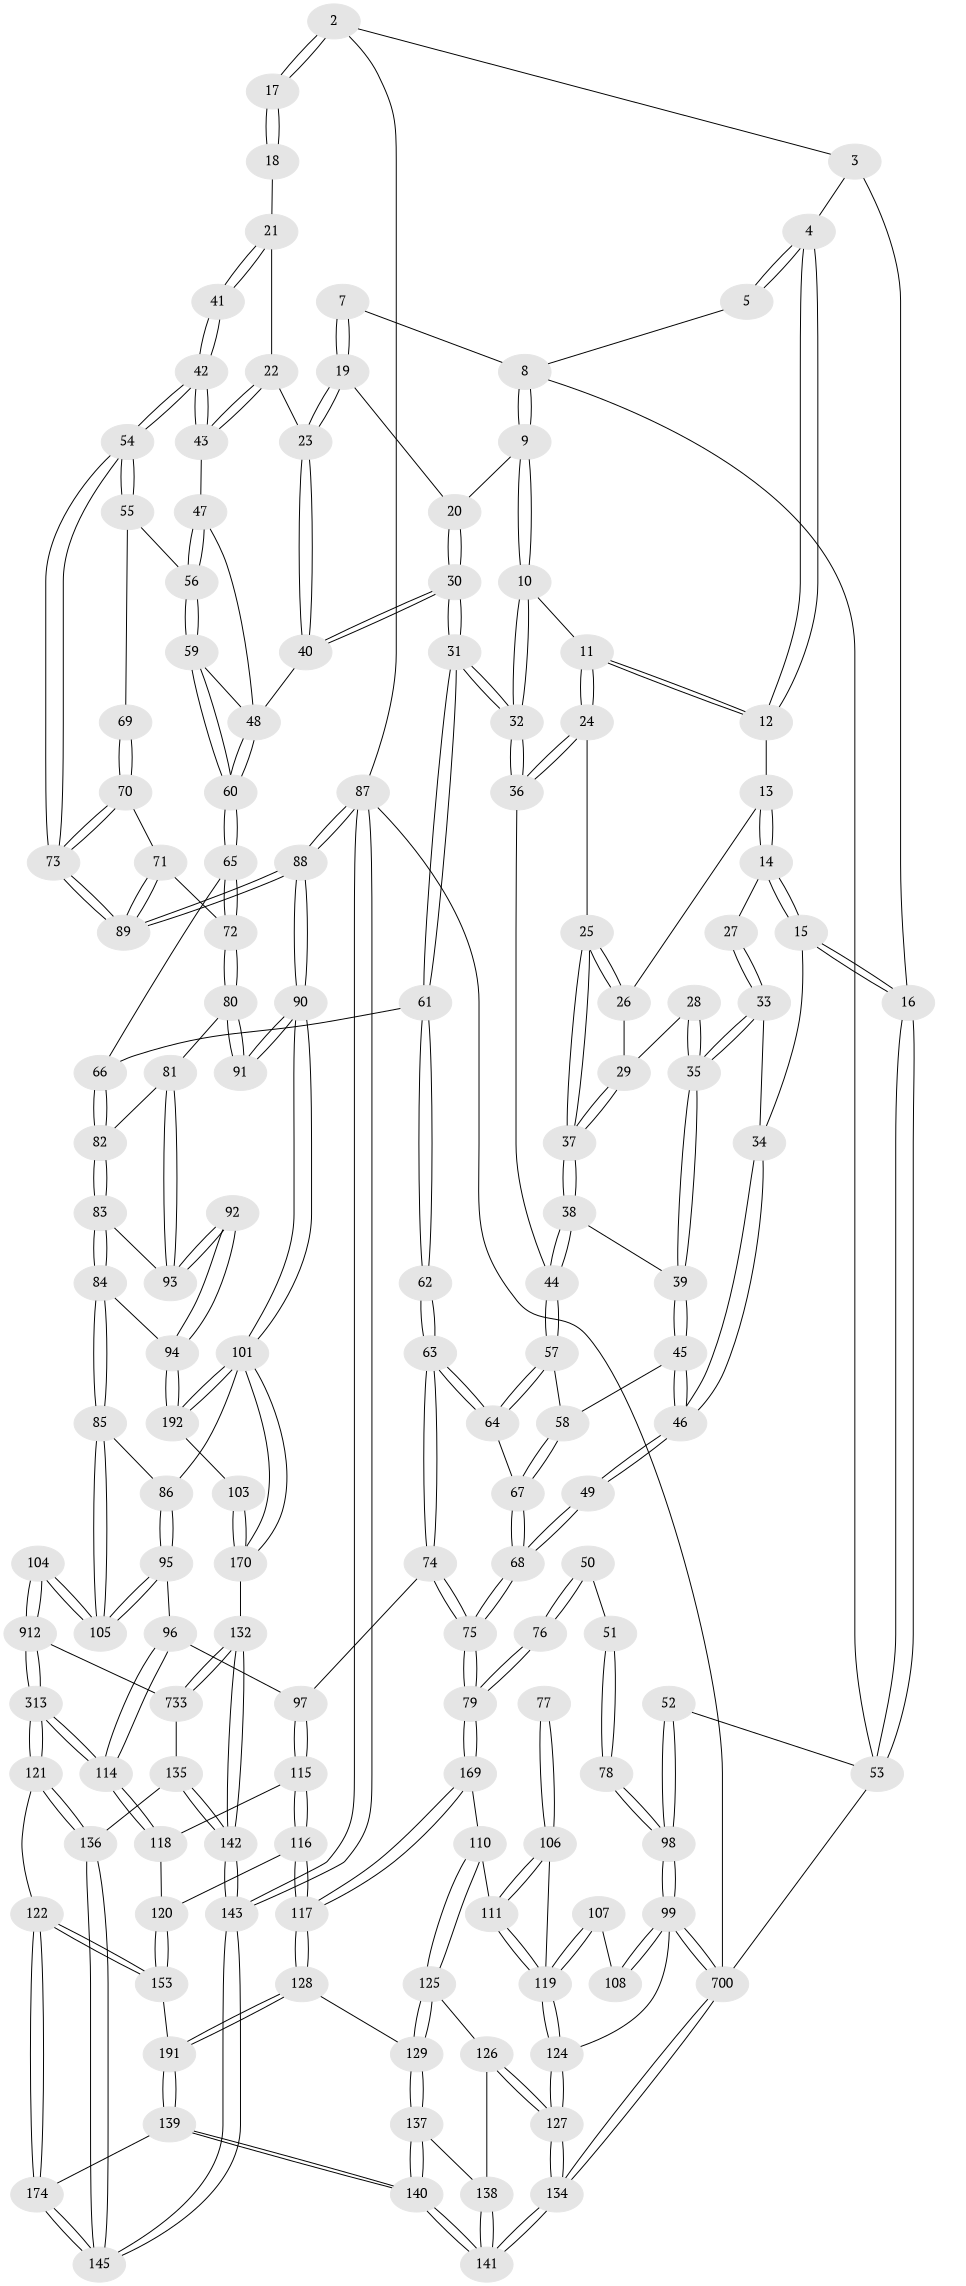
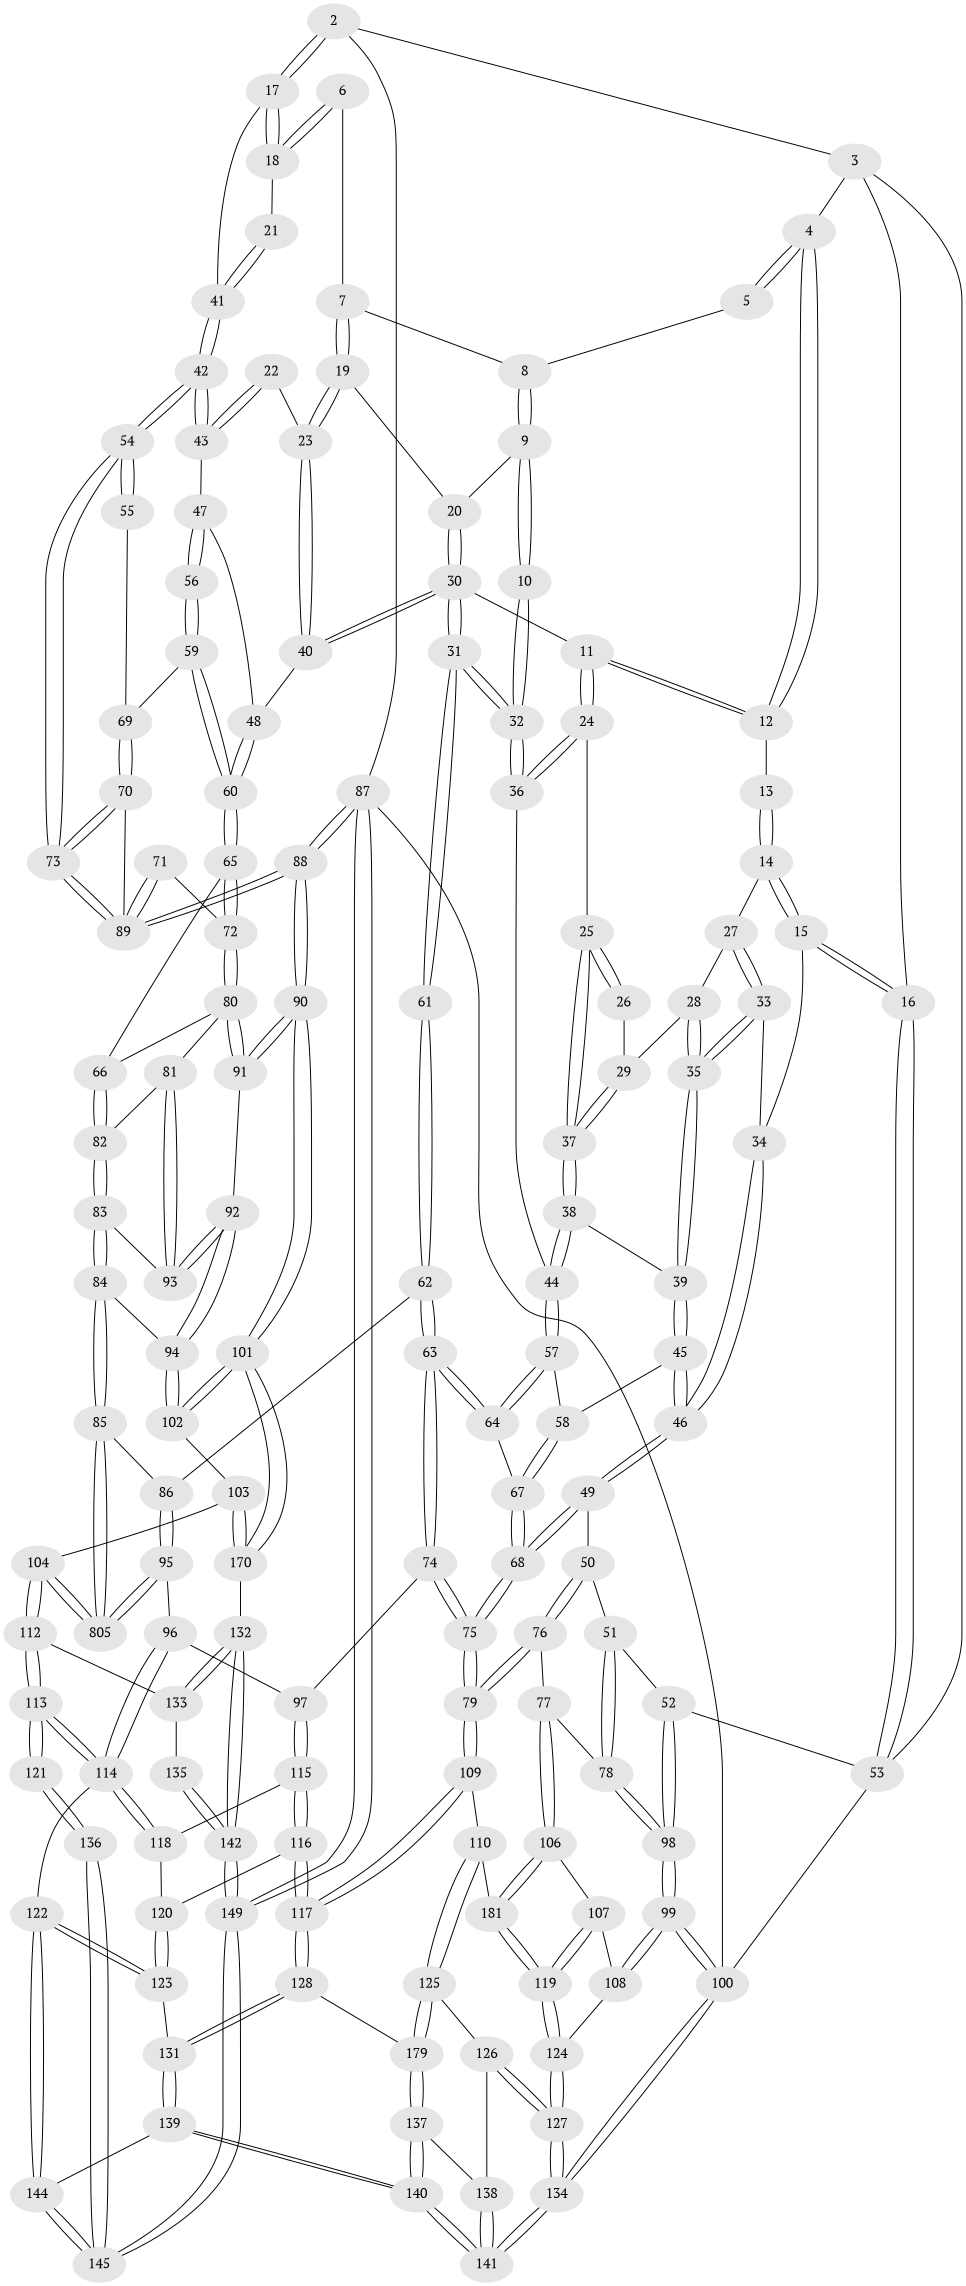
none -> (343, 92)
none -> (225, 192)
(272, 302) -> none
(160, 547) -> none
(556, 617) -> (512, 612)
(223, 687) -> (159, 687)
(143, 828) -> (125, 863)
(695, 898) -> none
none -> (713, 968)
(855, 987) -> (962, 961)
(259, 1031) -> (166, 1038)
none -> (237, 1143)
(172, 1423) -> (172, 1423)
(215, 1428) -> (296, 1388)
none -> (588, 1529)
none -> (140, 1532)
(30, 1634) -> (30, 1634)
(100, 1634) -> (100, 1634)
none -> (542, 1669)
none -> (640, 1669)
(36, 1704) -> (36, 1704)
(176, 1704) -> (176, 1704)
none -> (575, 1739)
(470, 1774) -> (470, 1774)
(142, 1802) -> none
(22, 1844) -> (51, 1836)
(232, 1914) -> (232, 1914)
(492, 1914) -> (492, 1914)
(548, 1914) -> (574, 1879)
(162, 1984) -> (162, 1984)
(722, 1984) -> (722, 1984)
(647, 2006) -> (586, 2019)
(169, 2054) -> (169, 2054)
(417, 2054) -> (417, 2054)
(37, 2195) -> (37, 2195)
